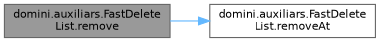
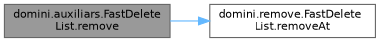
(293, 21) -> (293, 21)
